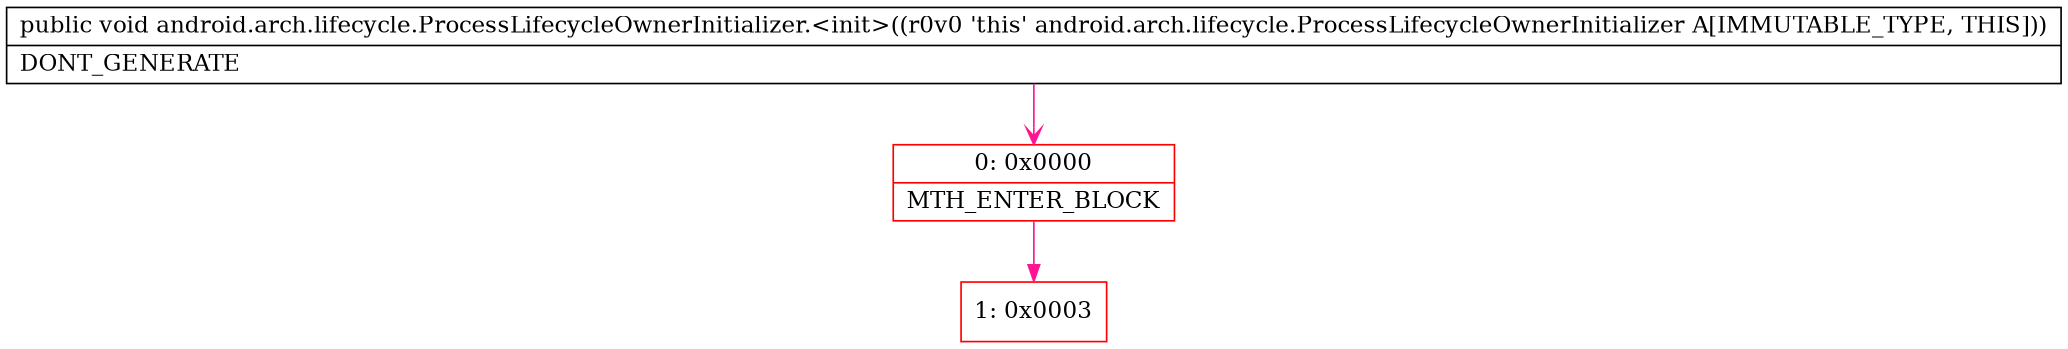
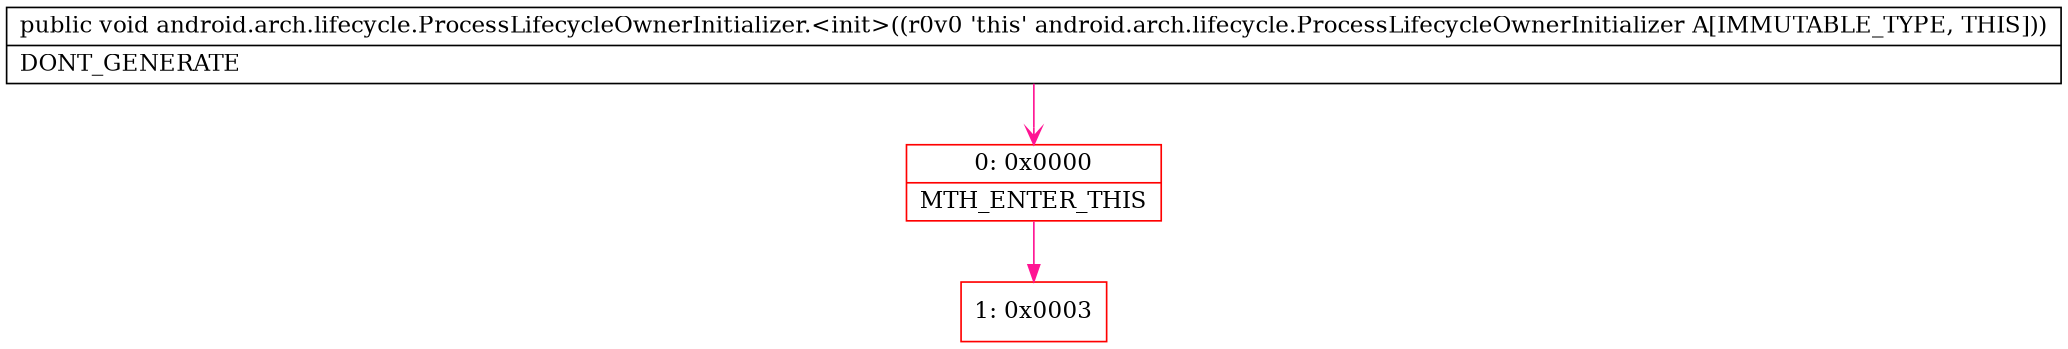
(1034, 201) -> (1034, 201)
